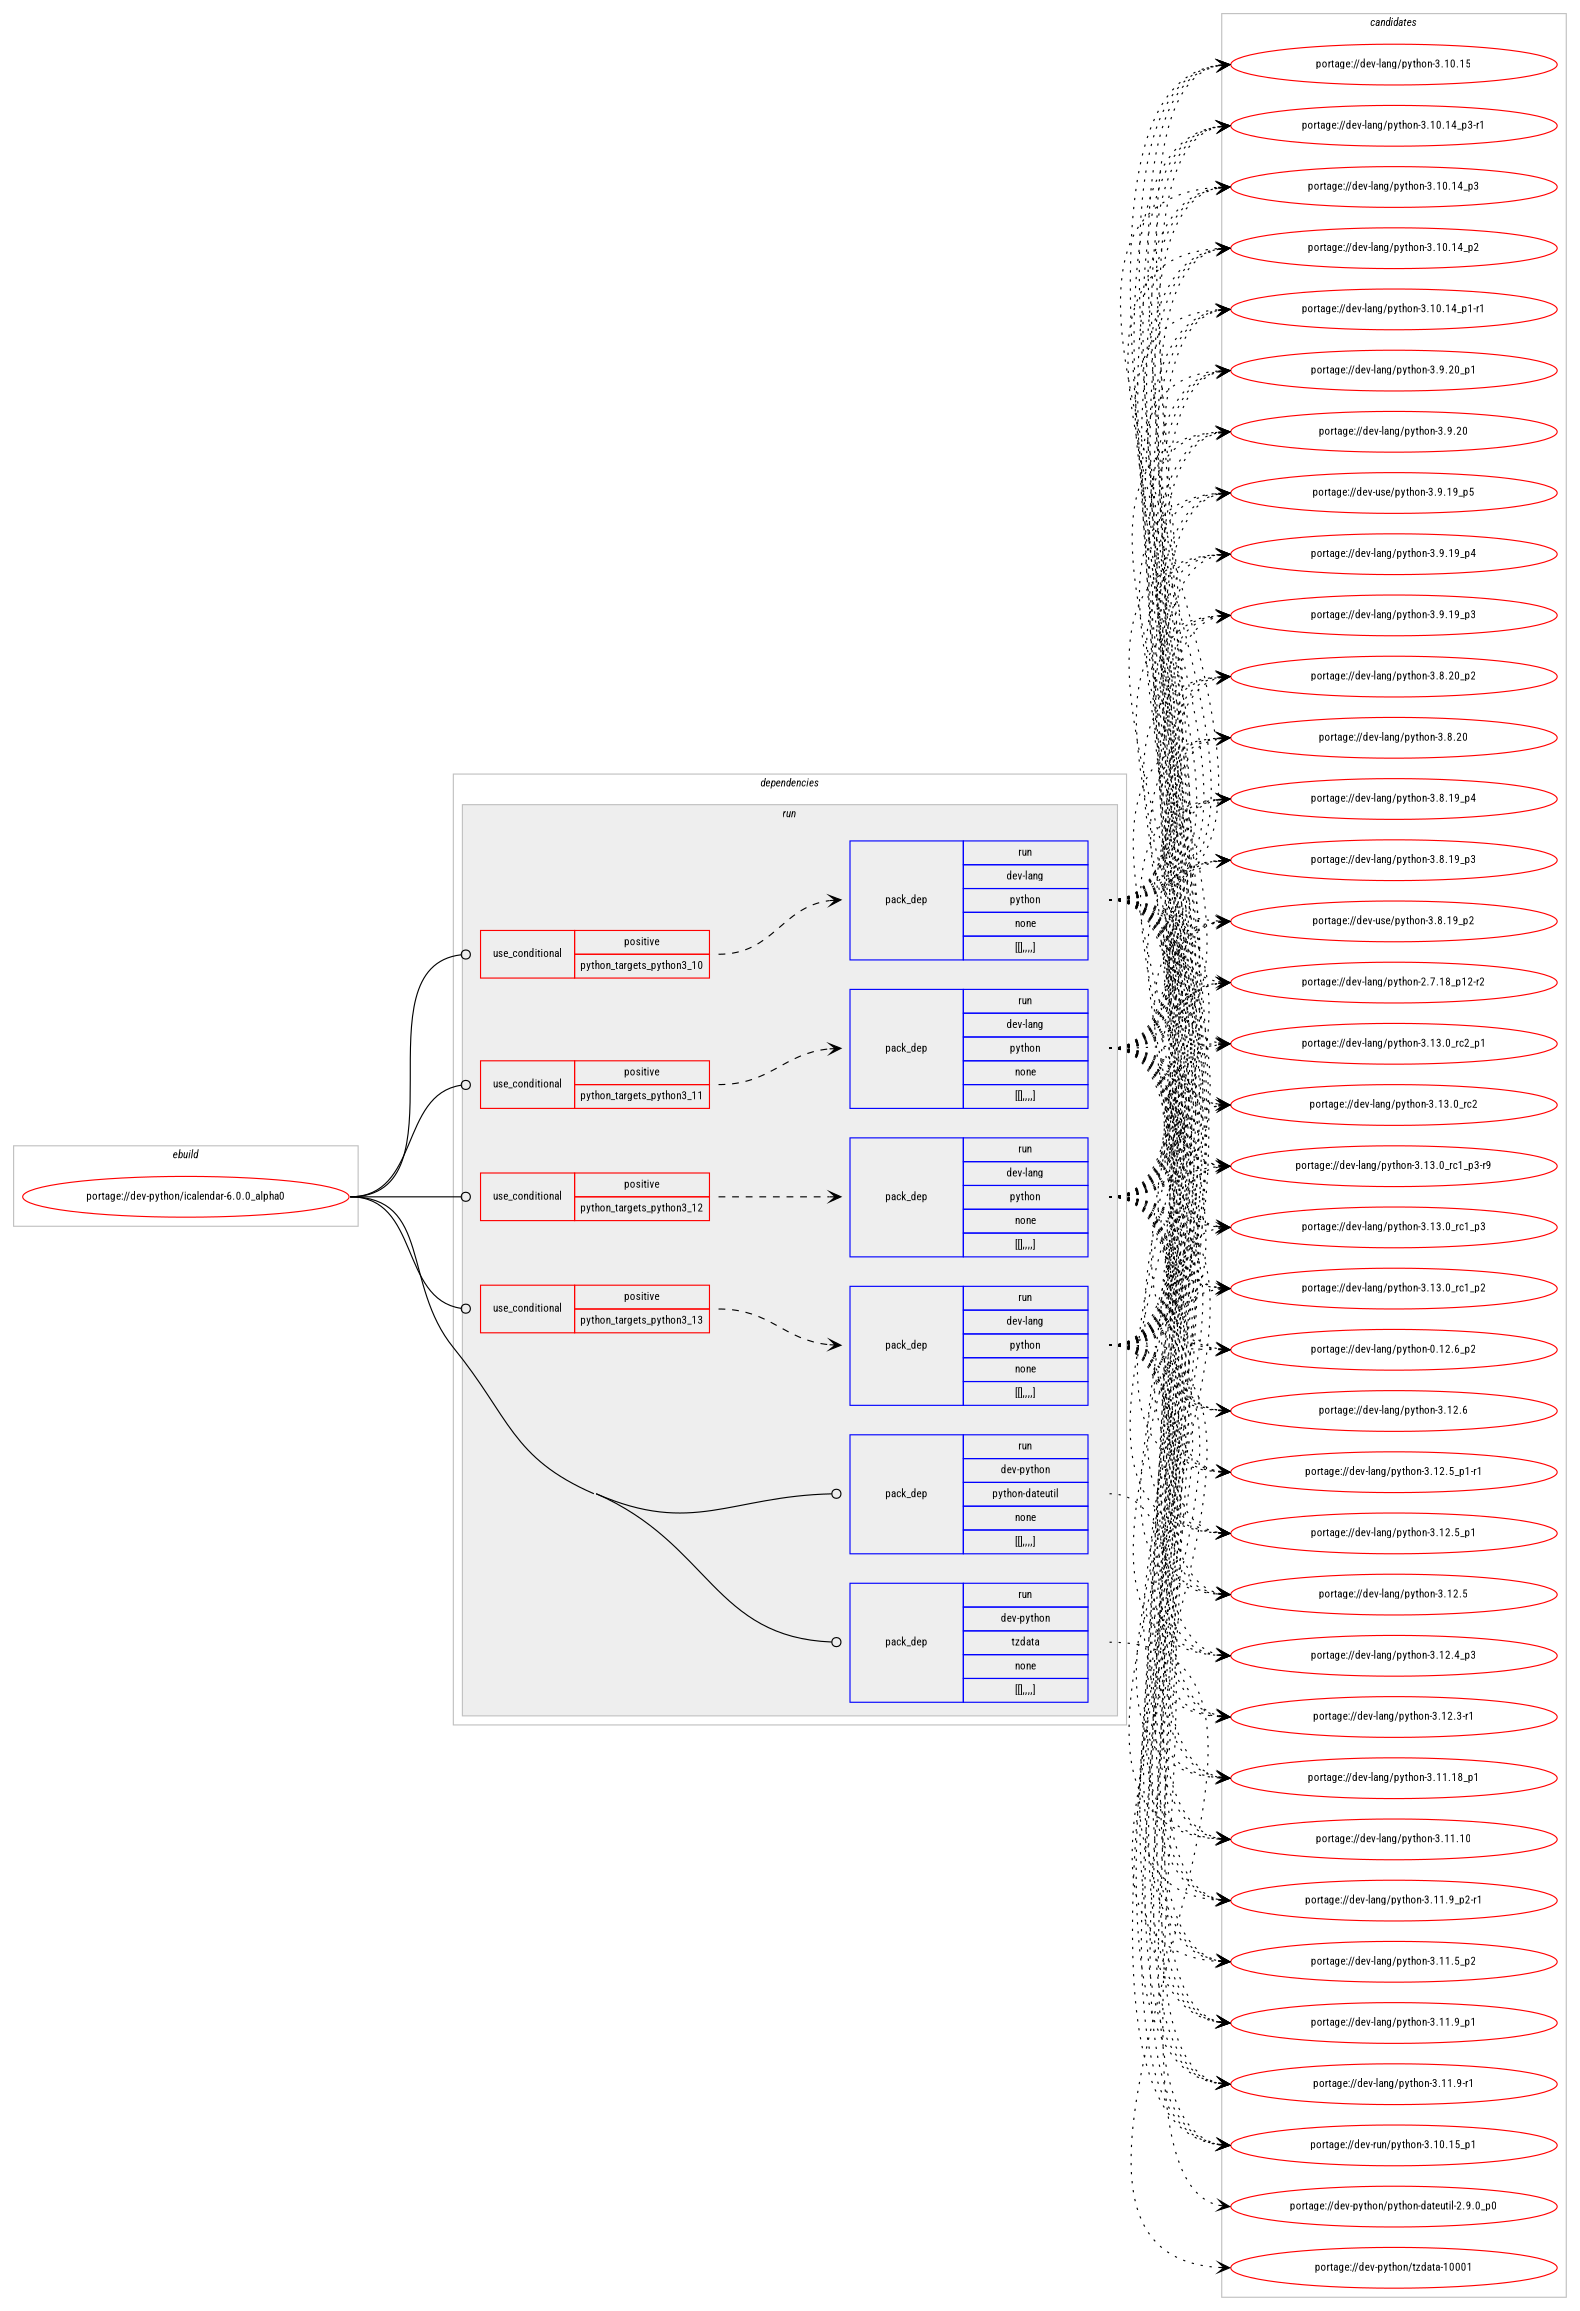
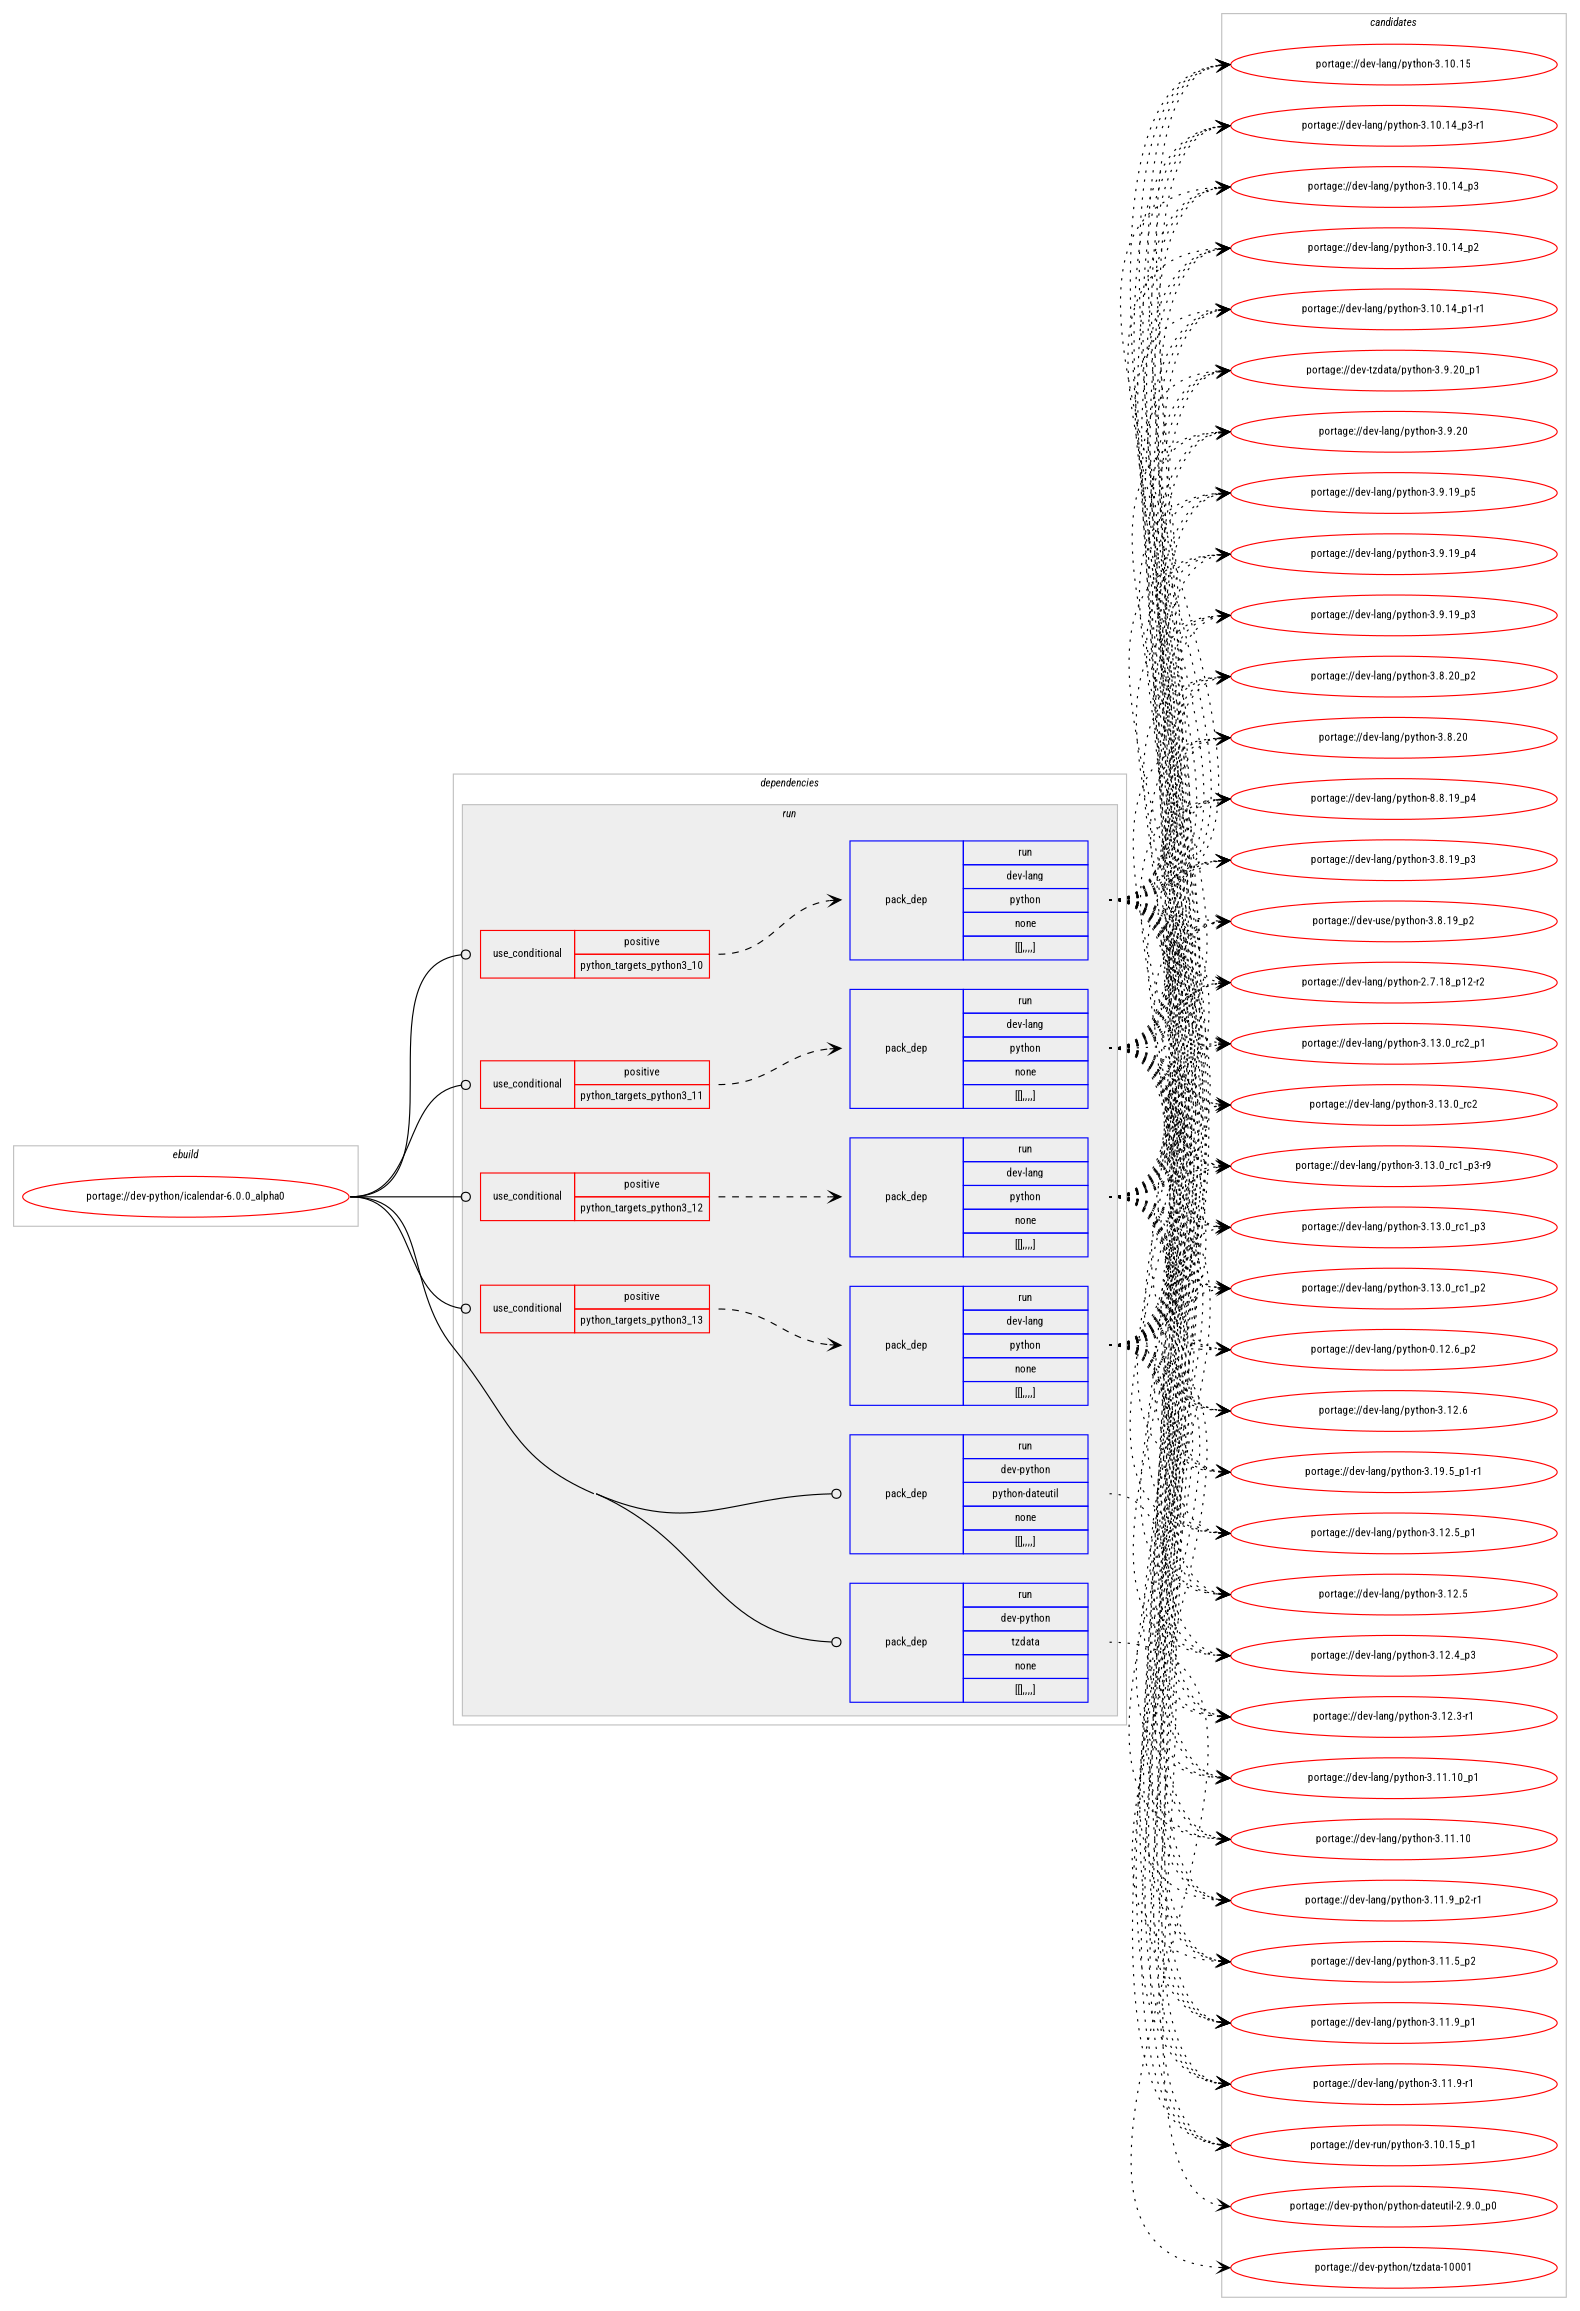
(1394, 371) -> (1394, 371)
(1394, 493) -> (1394, 493)
(1394, 799) -> (1394, 799)
(1394, 1472) -> (1394, 1472)
(1394, 1778) -> (1394, 1778)
